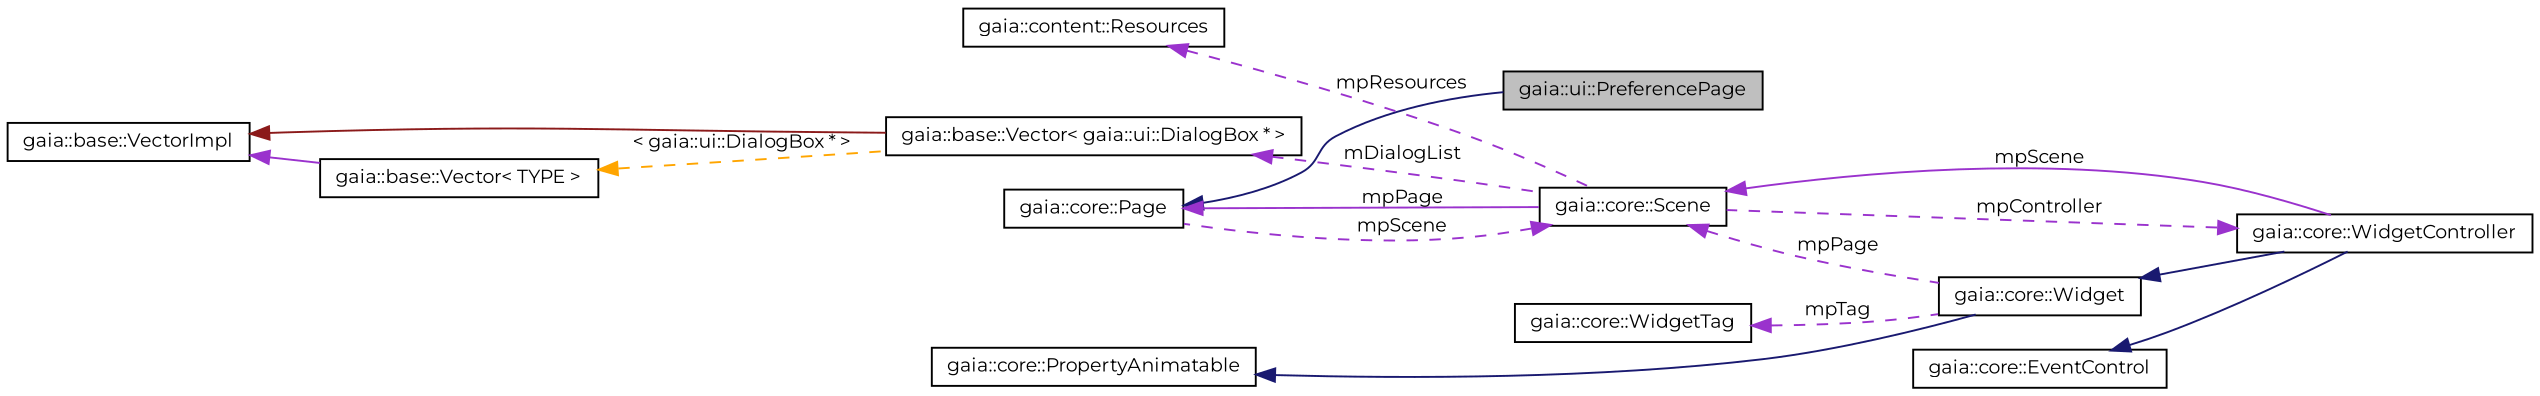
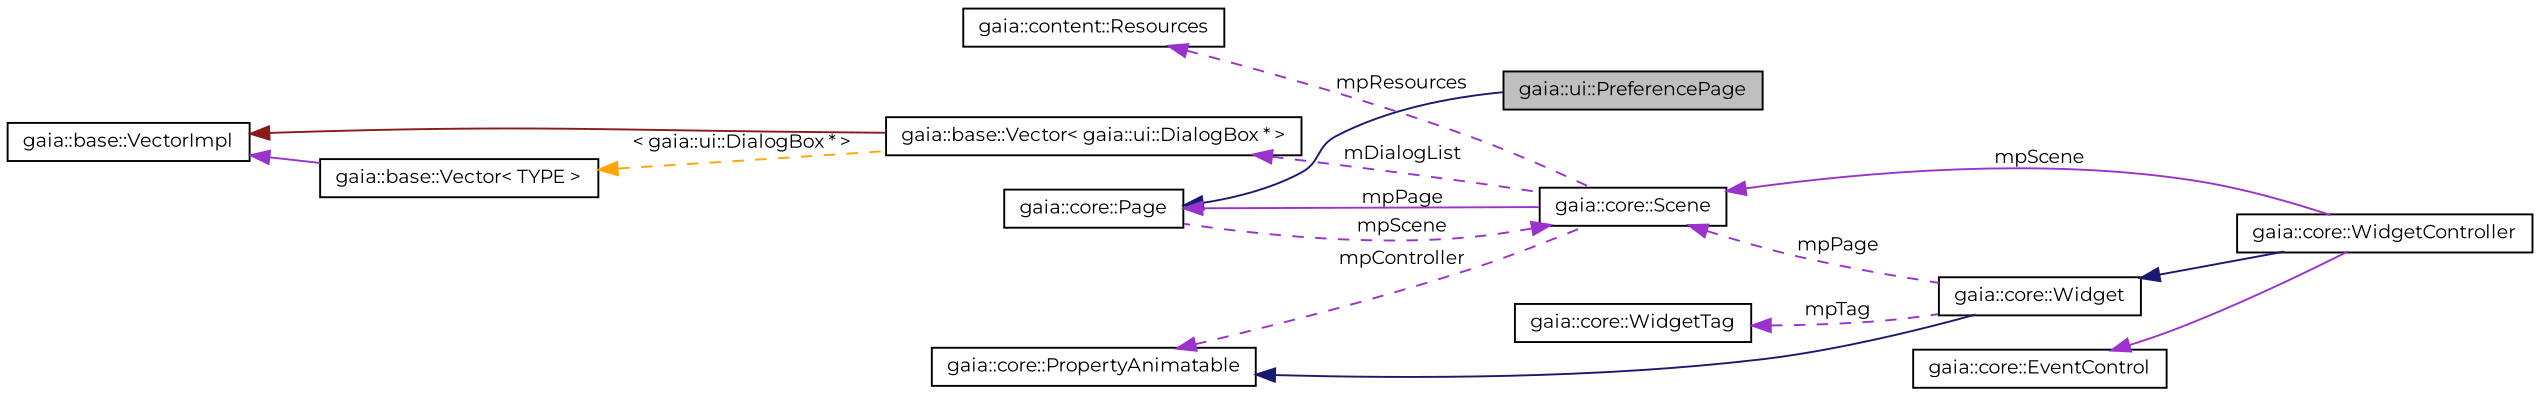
(1972, 219) -> (1394, 292)
(2240, 302) -> (2240, 302)
